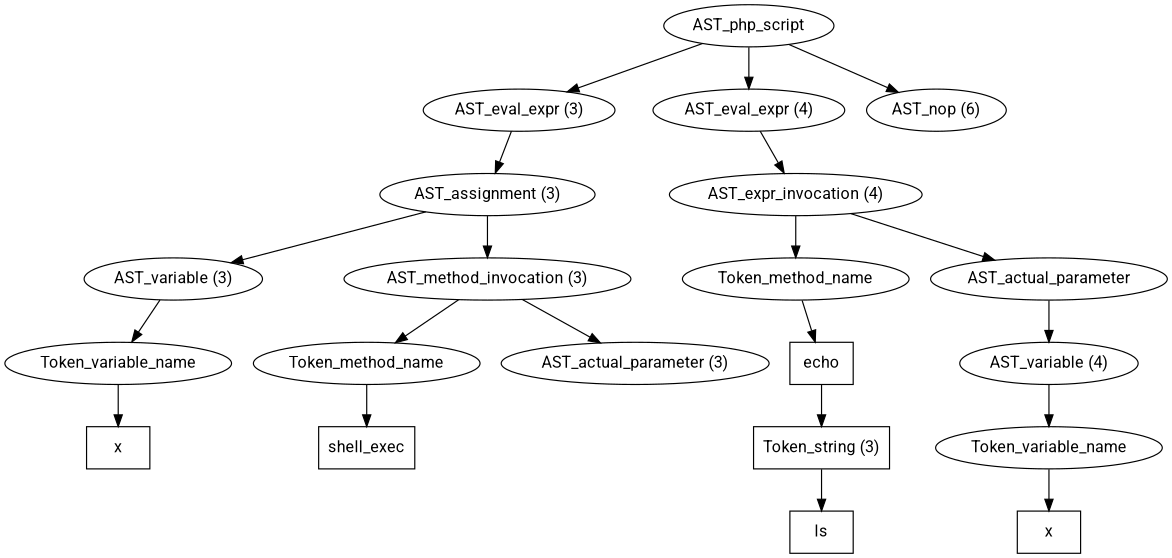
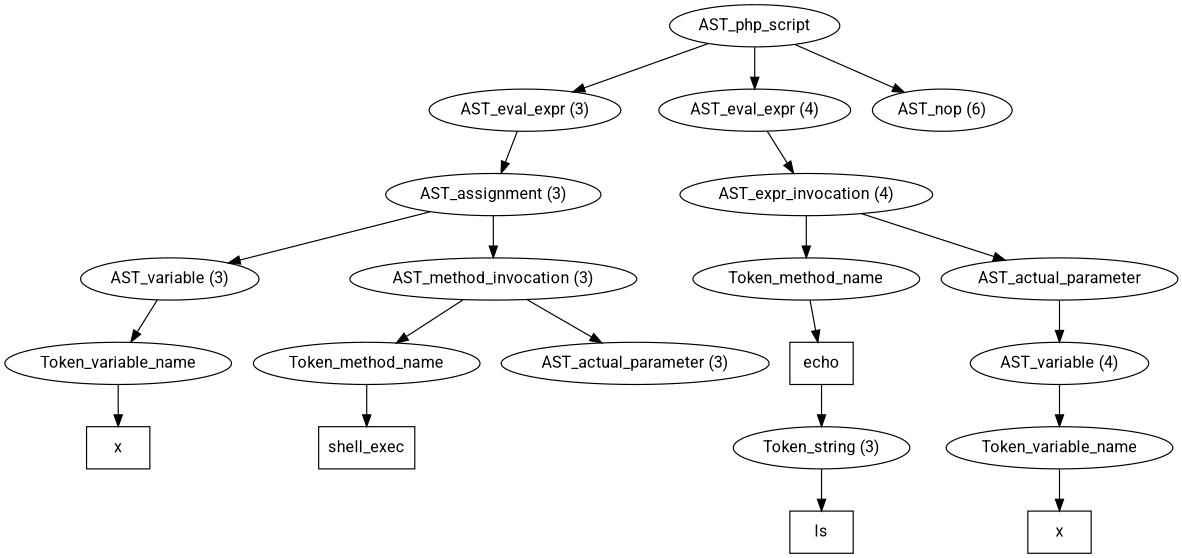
(822, 448) -> (822, 448)
